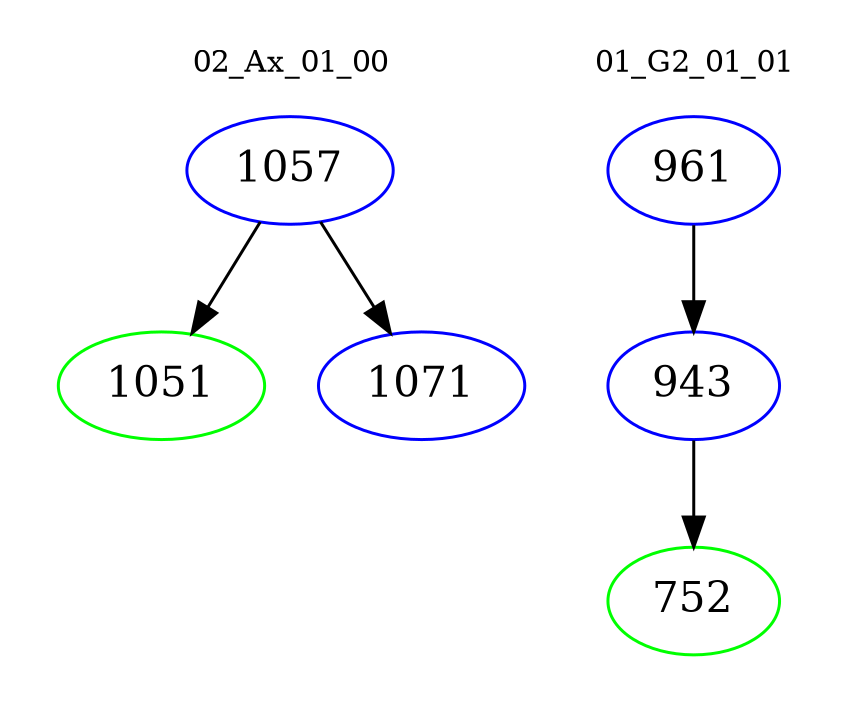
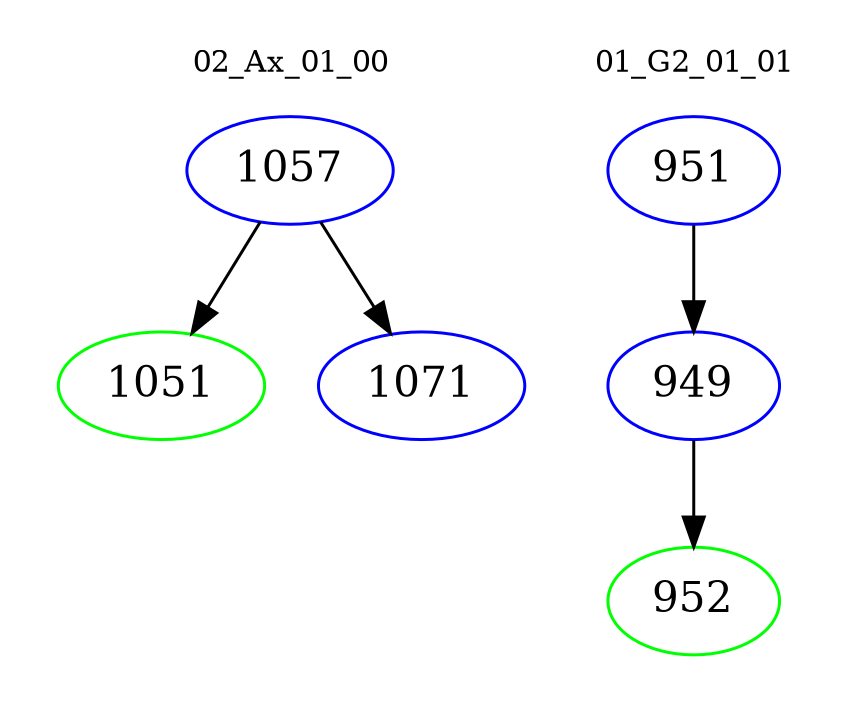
(694, 170) -> (694, 170)
(694, 386) -> (694, 386)
(694, 601) -> (694, 601)
